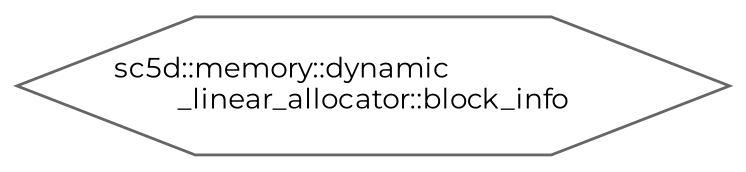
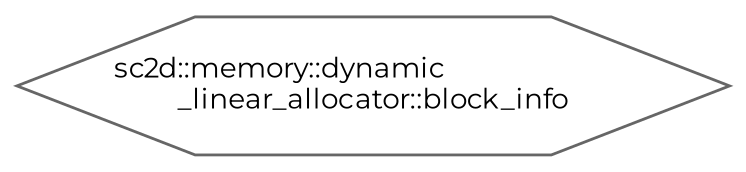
(373, 86) -> (373, 86)
